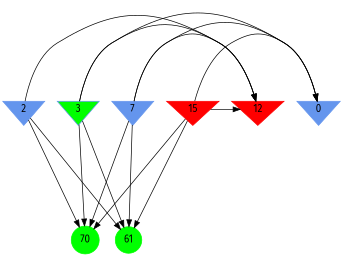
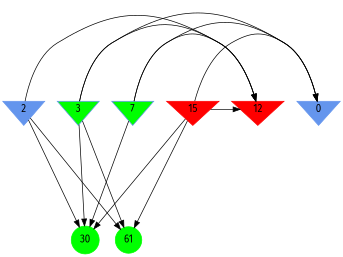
(133, 109) -> (133, 109)
(131, 172) -> none
(85, 240) -> (85, 240)
